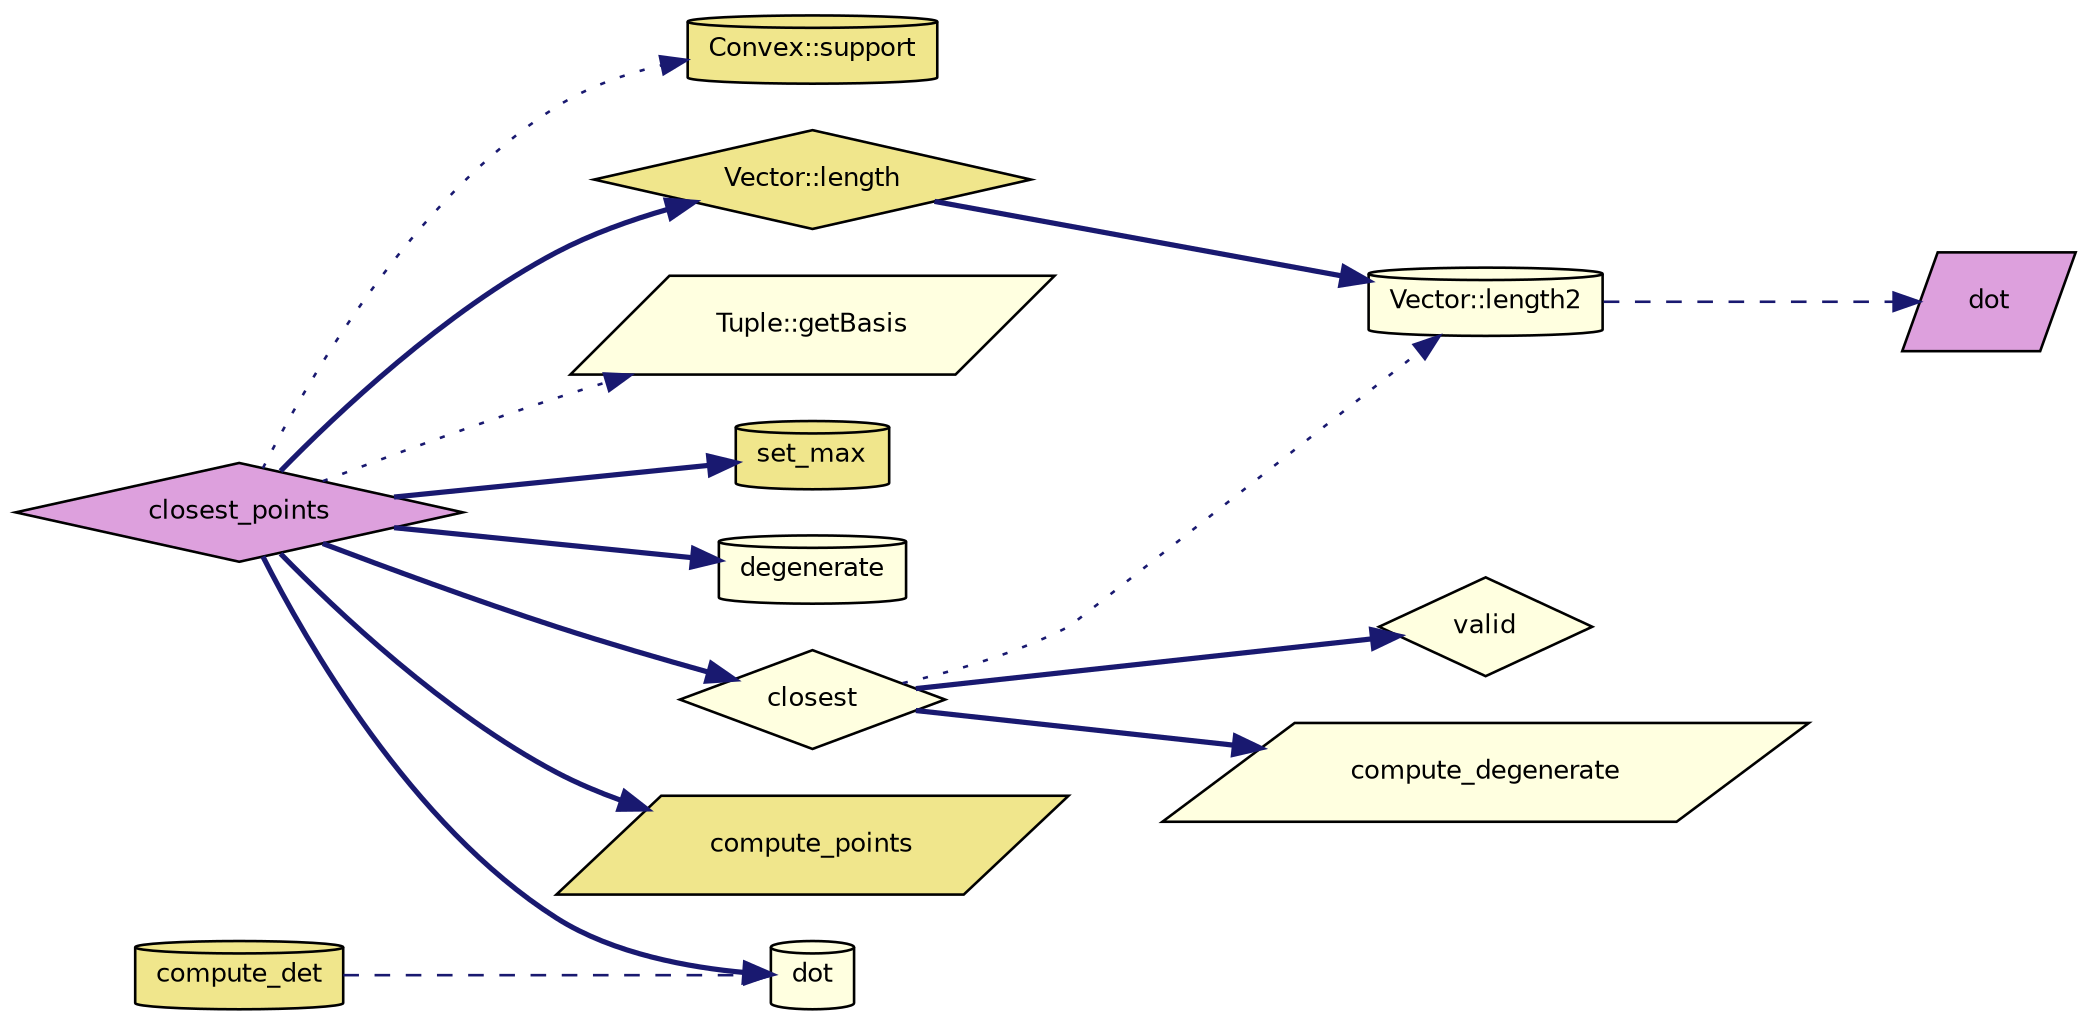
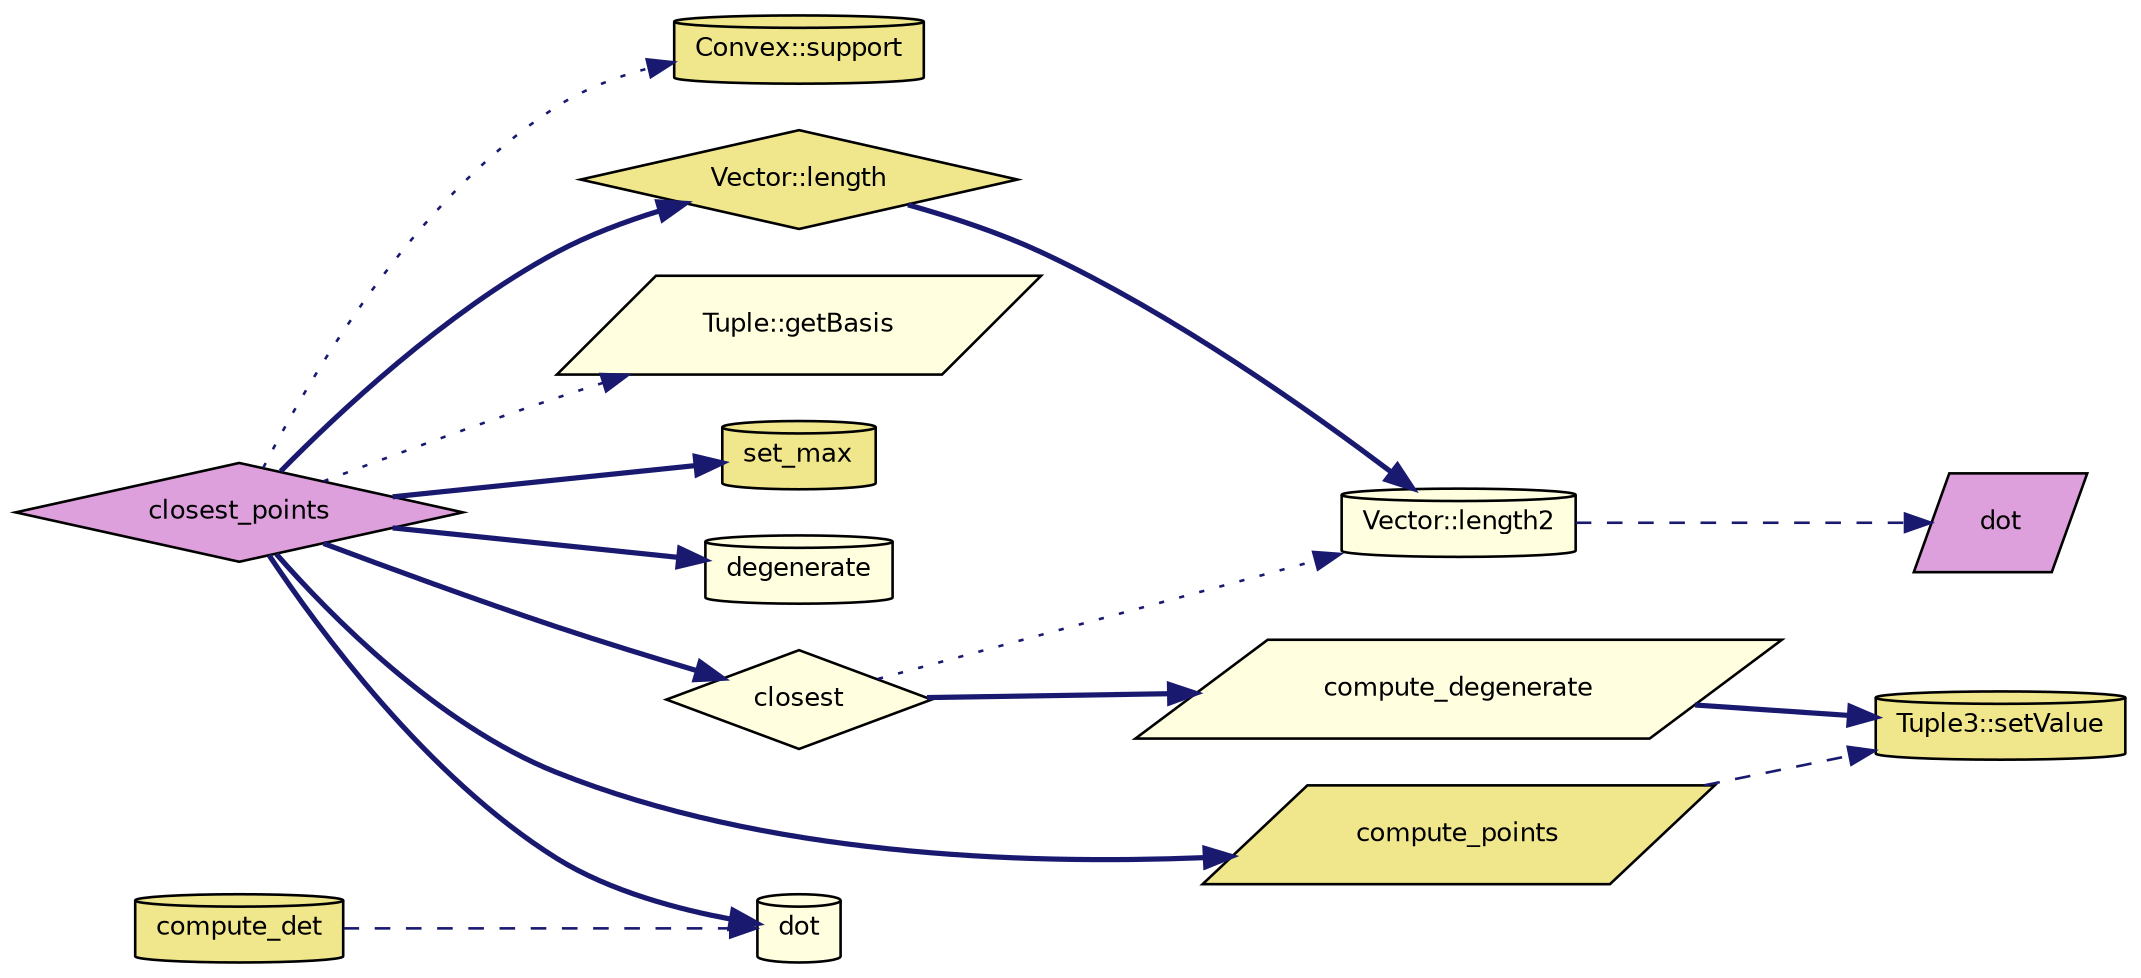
(1486, 627) -> none
none -> (2001, 726)
